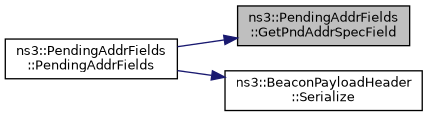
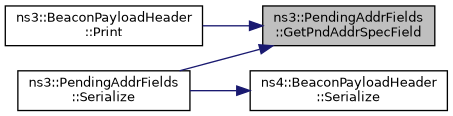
none -> (104, 26)
(91, 59) -> (104, 91)
(324, 91) -> (349, 91)
